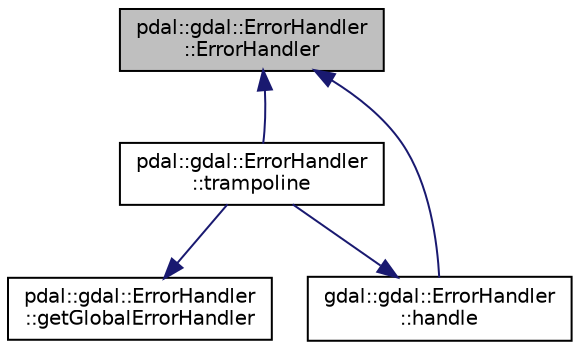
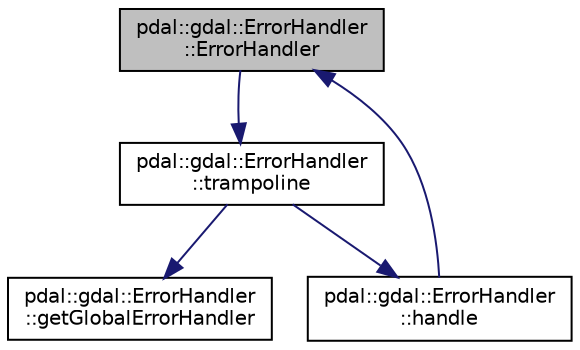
(265, 117) -> (238, 97)
(440, 309) -> (440, 309)
